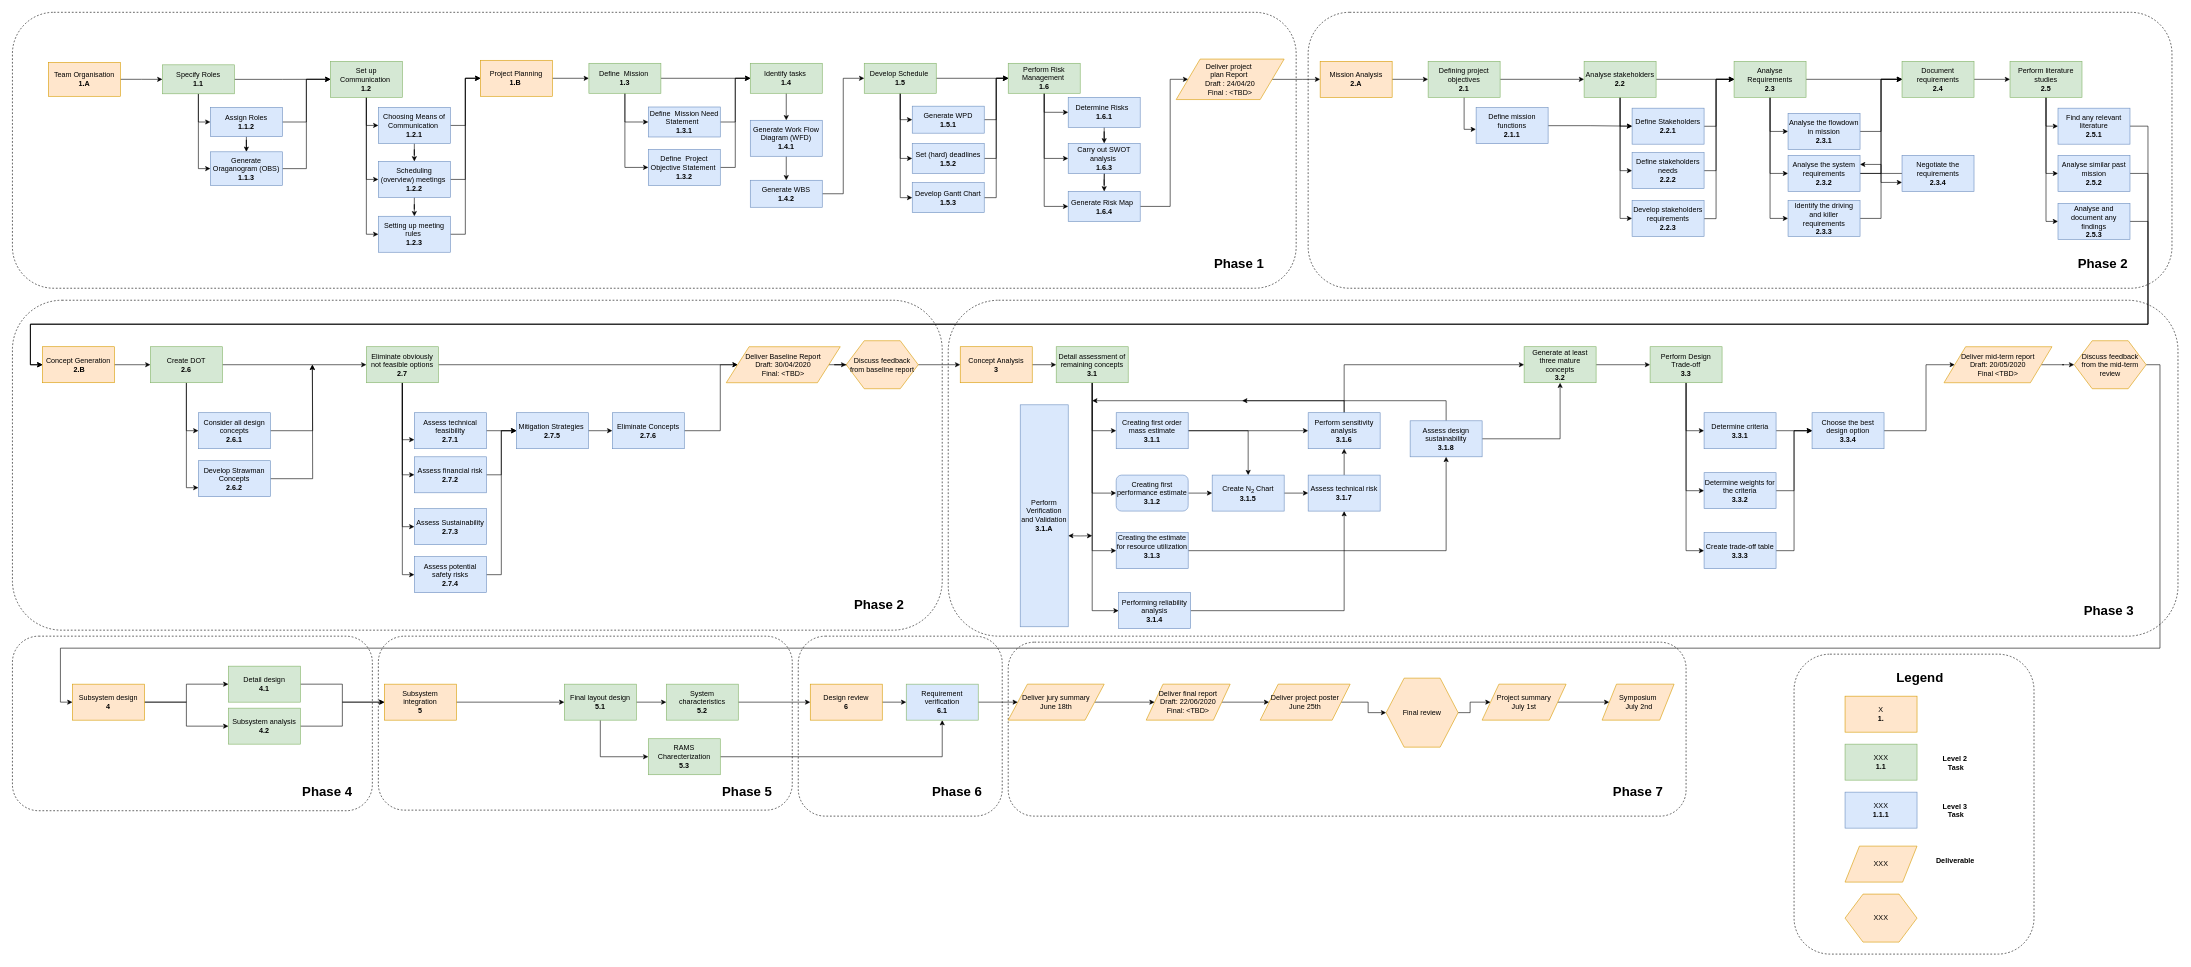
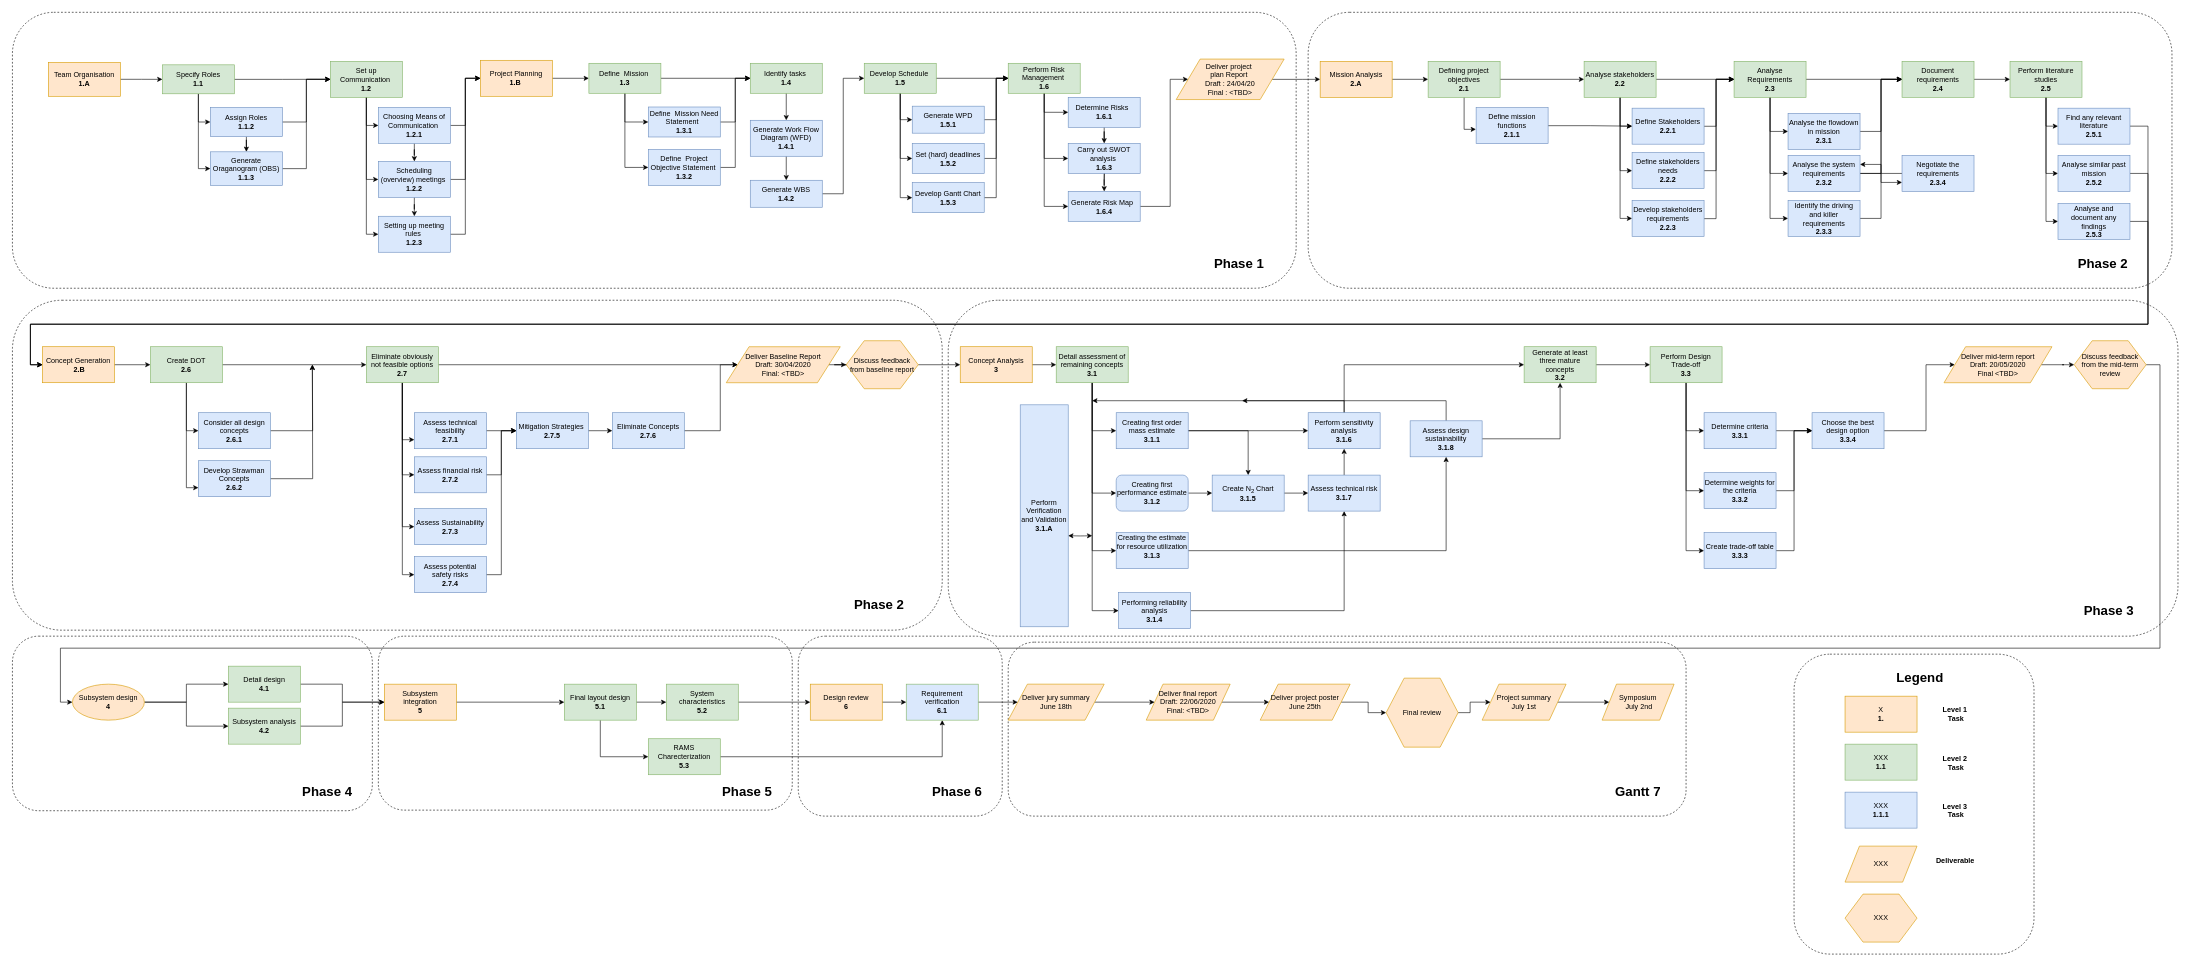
(108, 702) -> (108, 702)
none -> (1956, 714)
(1638, 792) -> (1638, 792)
